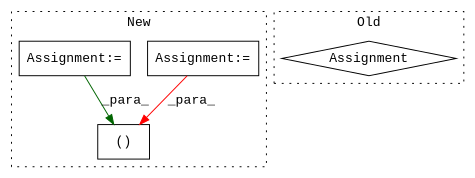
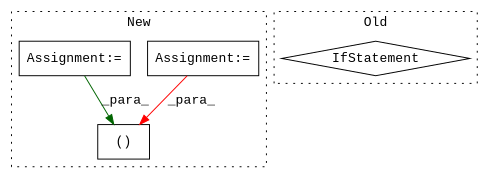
(369, 58) -> (376, 58)
